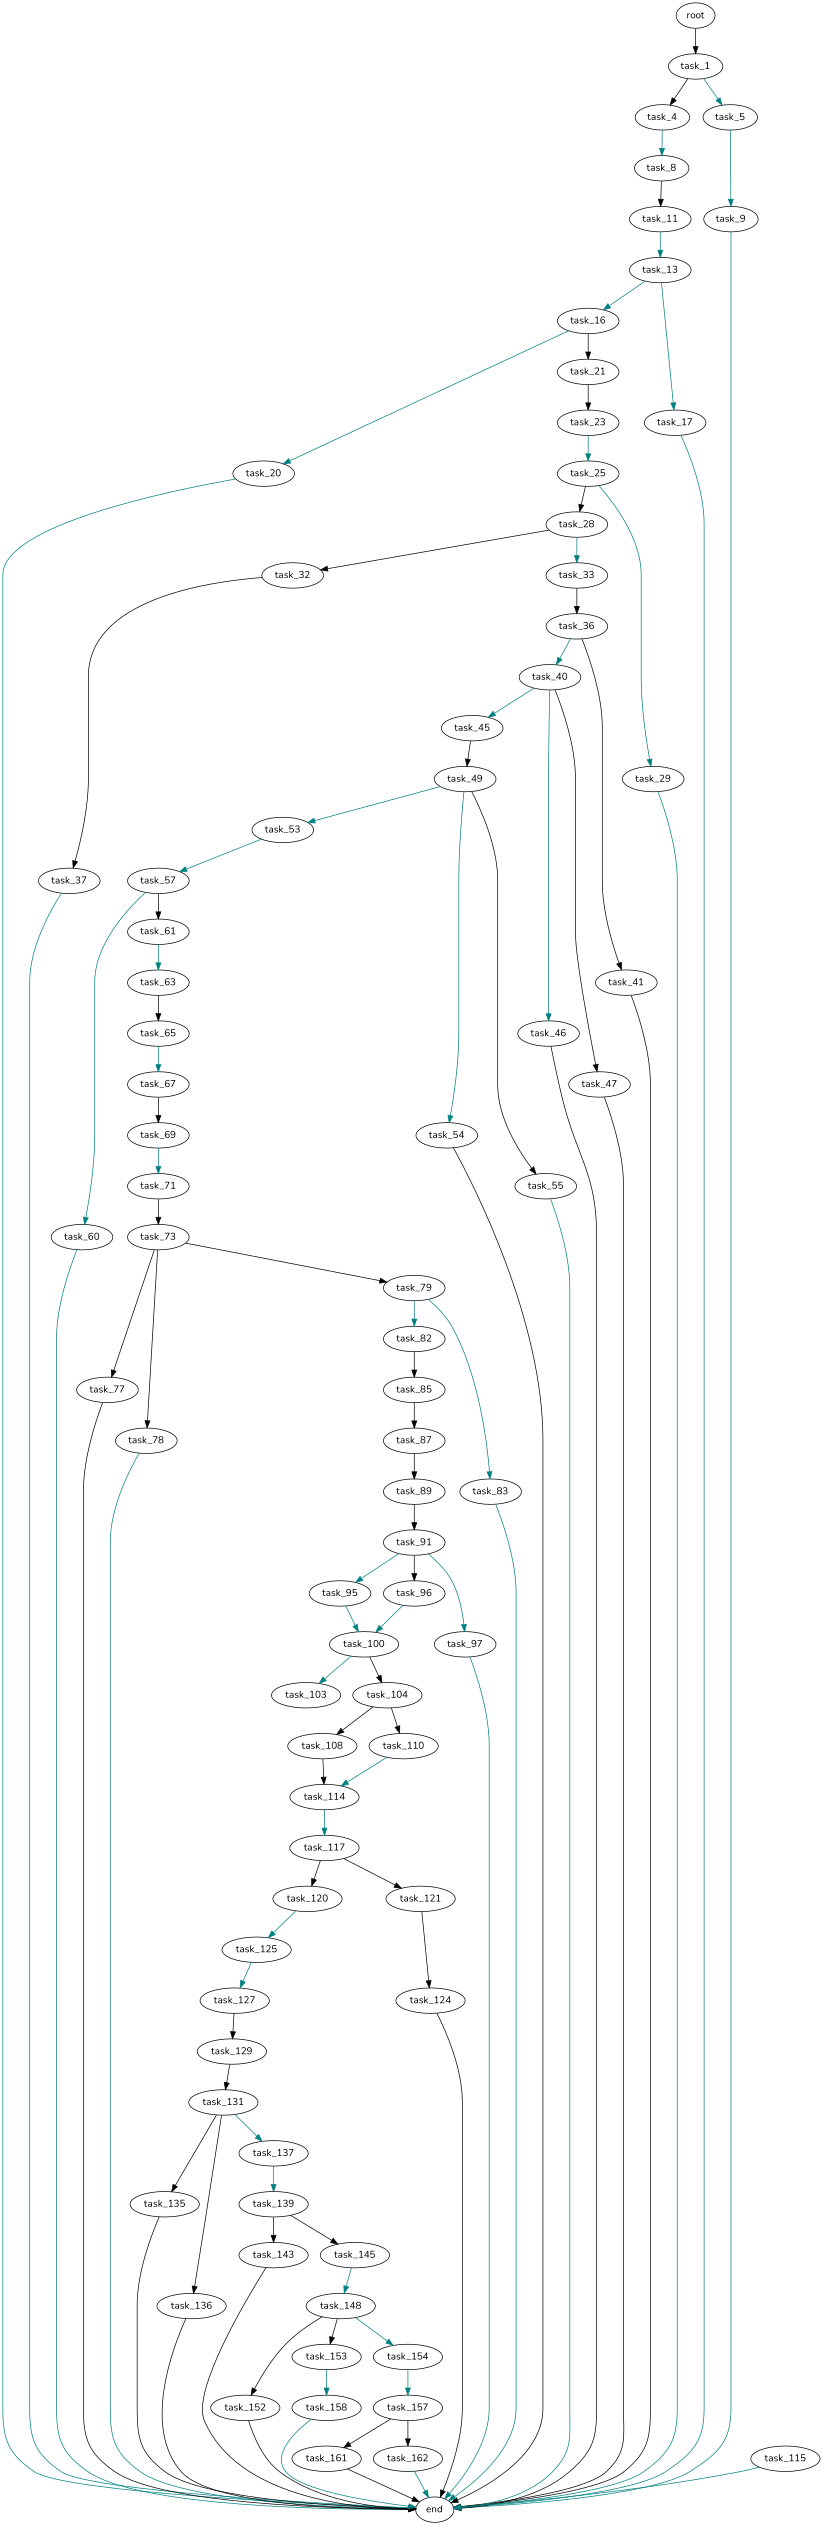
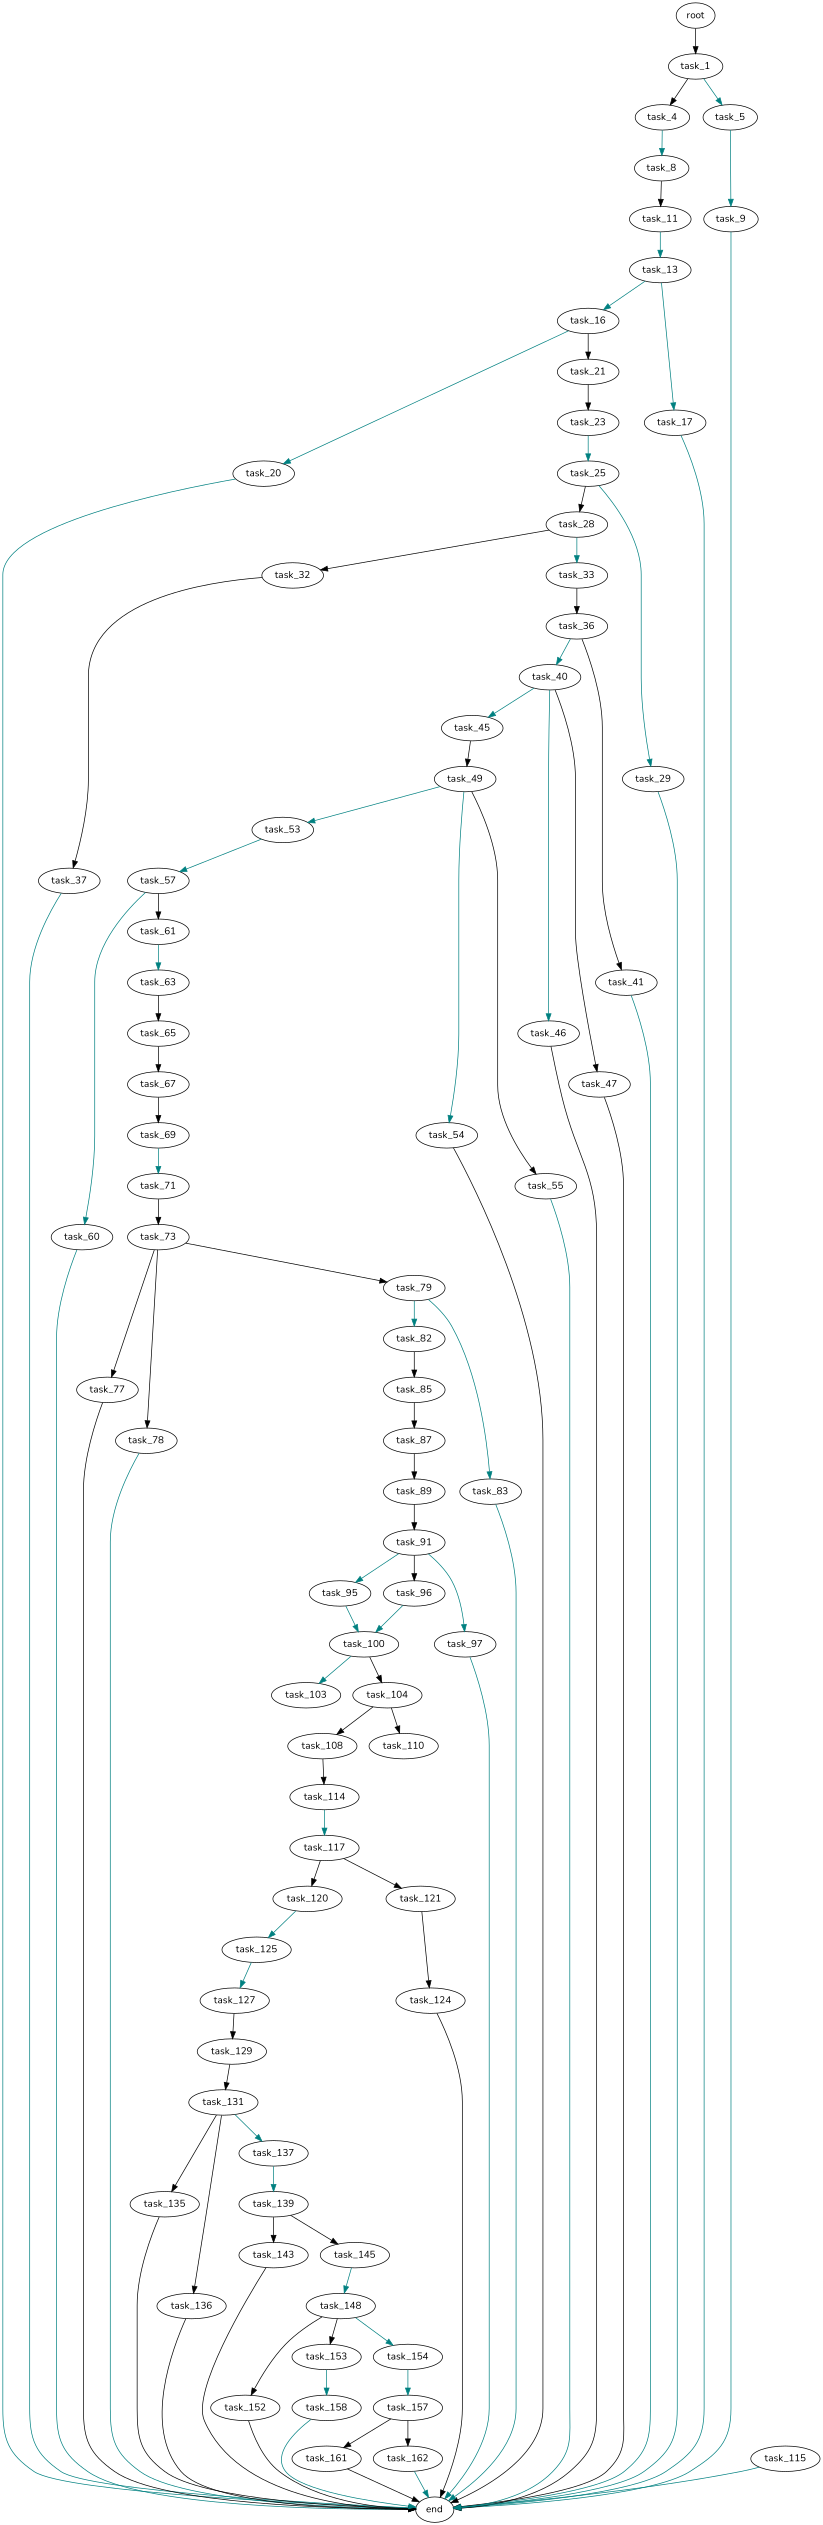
(158, 1056) -> (158, 1056)
(367, 1770) -> none
(650, 1821) -> (650, 1821)
